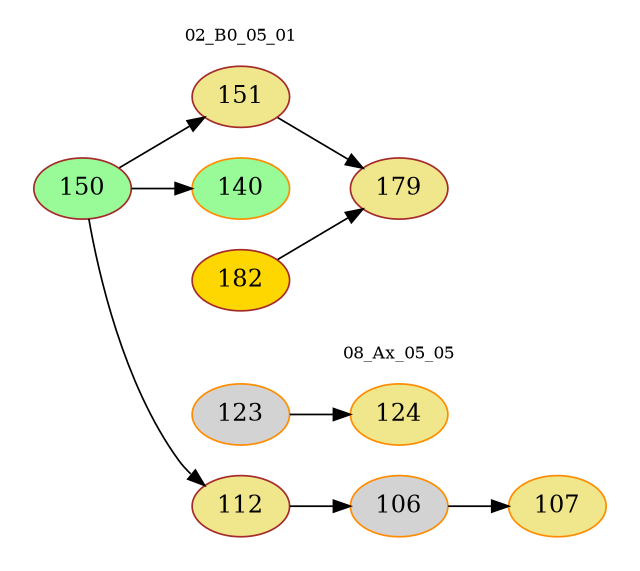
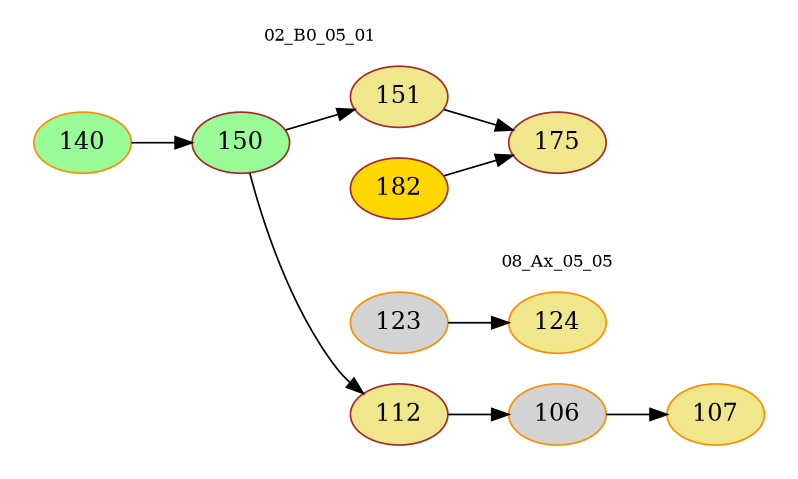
(153, 189) -> (153, 143)
(399, 189) -> (557, 143)
